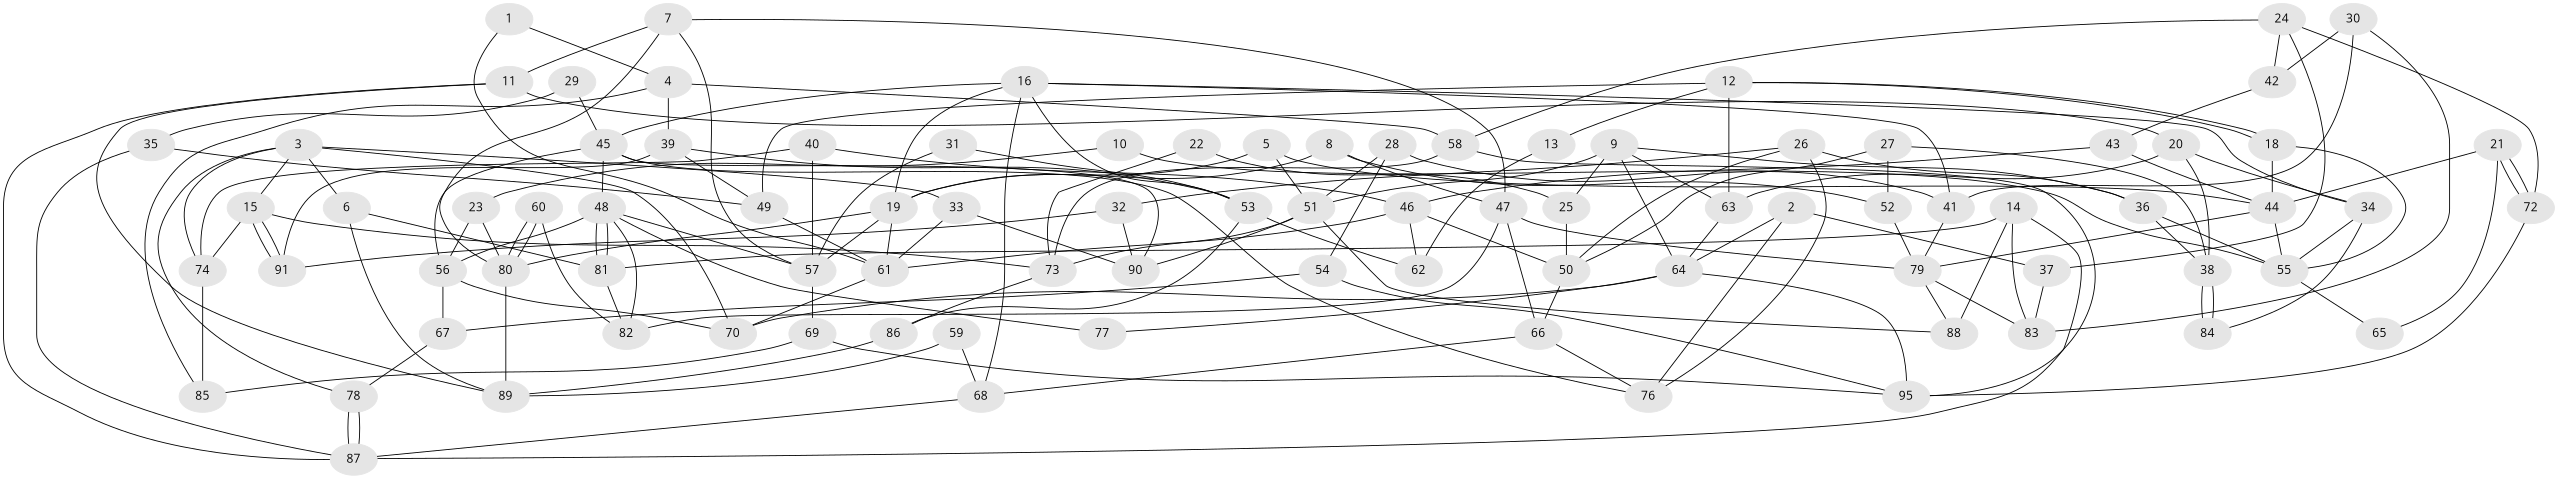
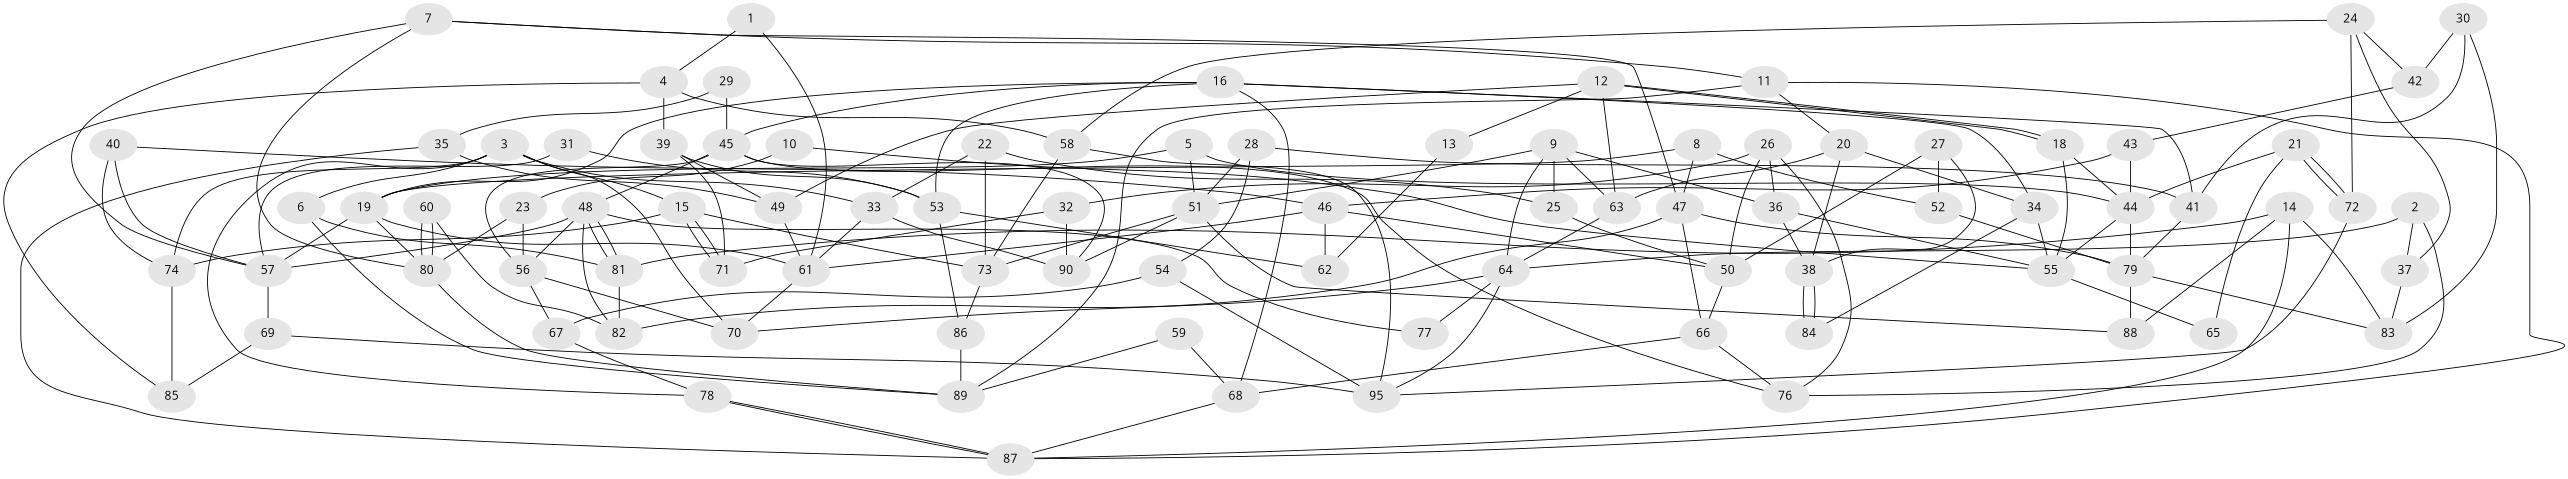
none -> (926, 178)
(282, 271) -> (723, 271)
